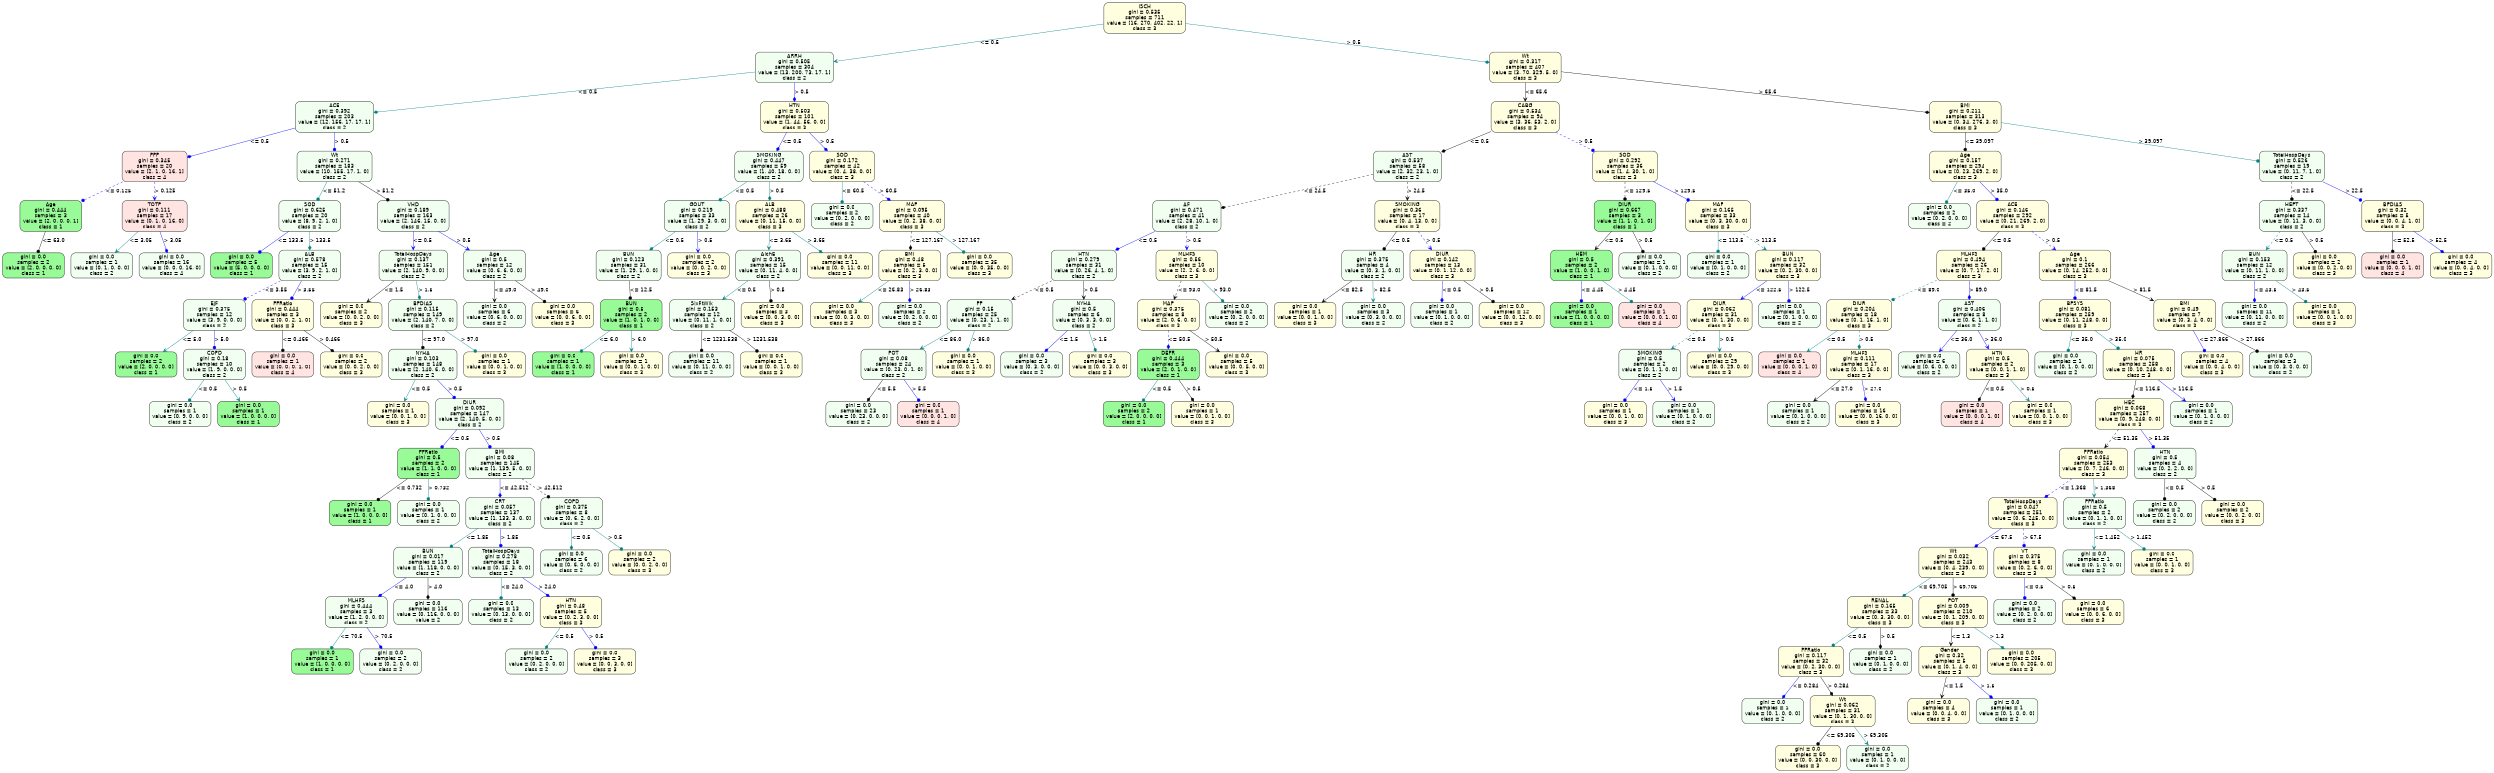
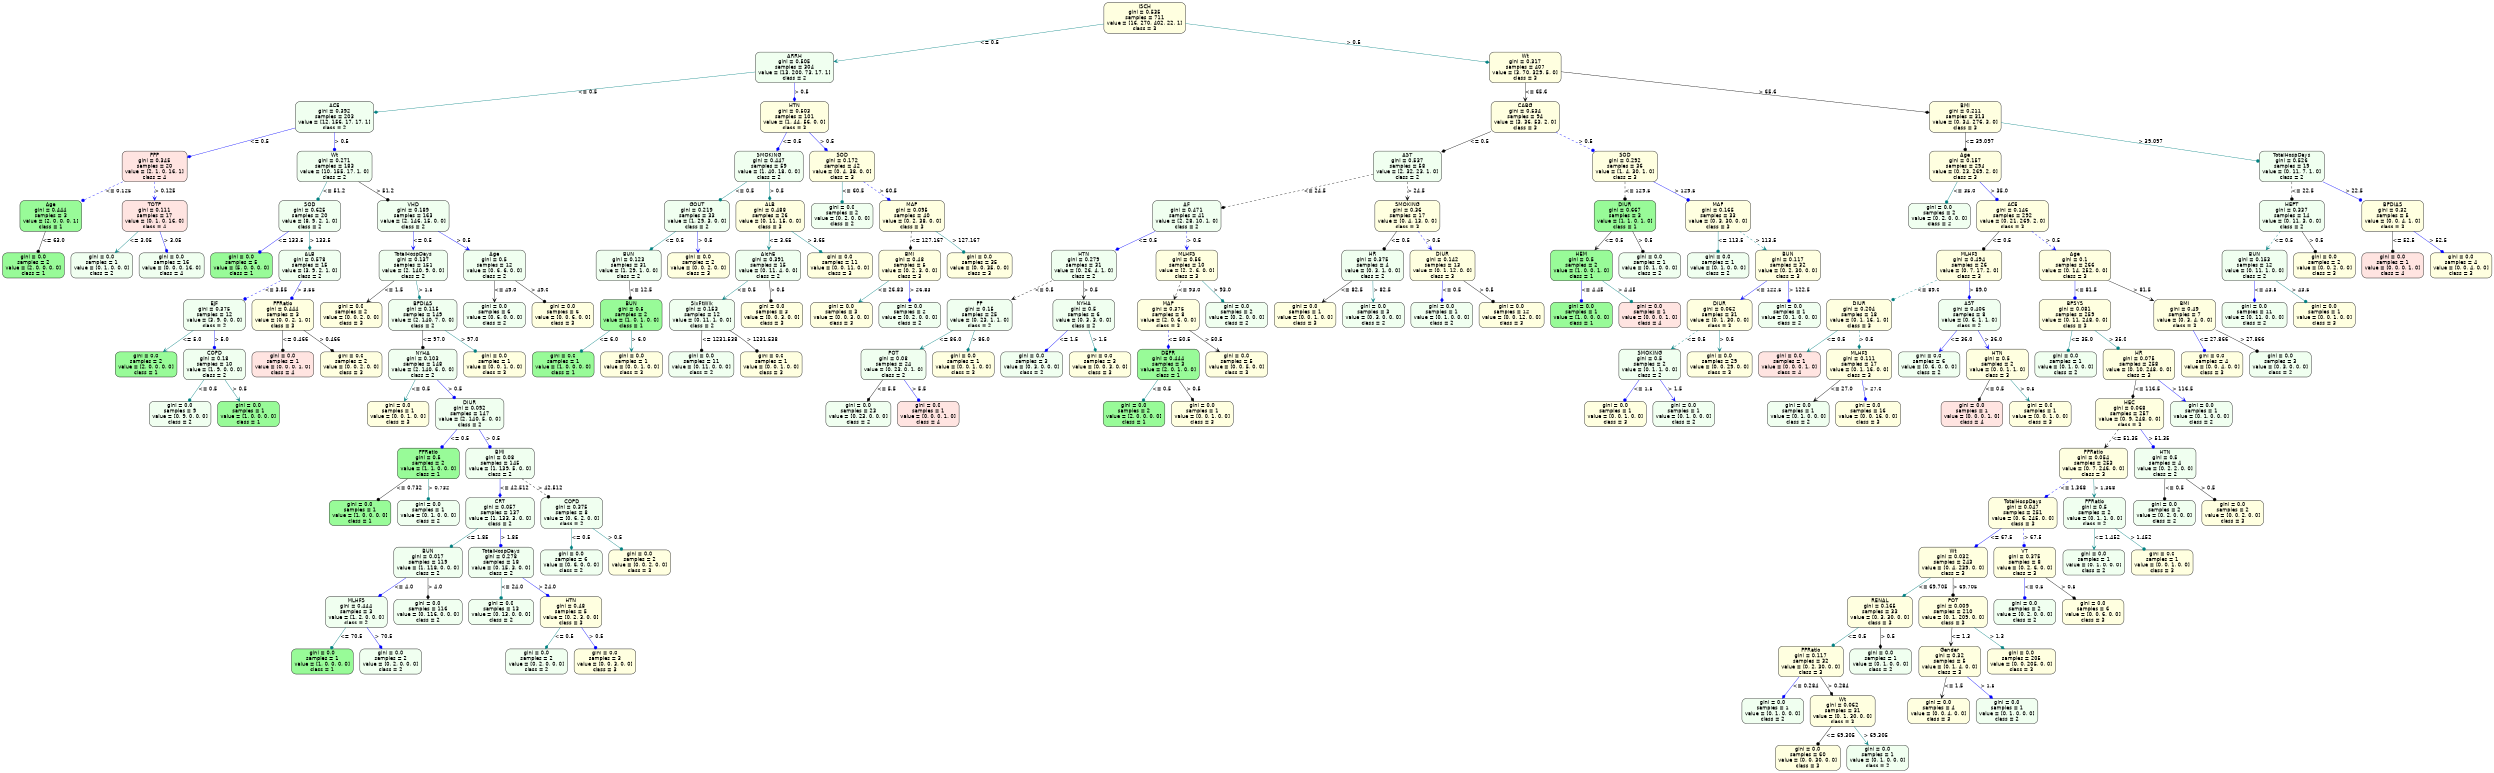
(180, 414) -> (180, 414)
(428, 612) -> (428, 612)
